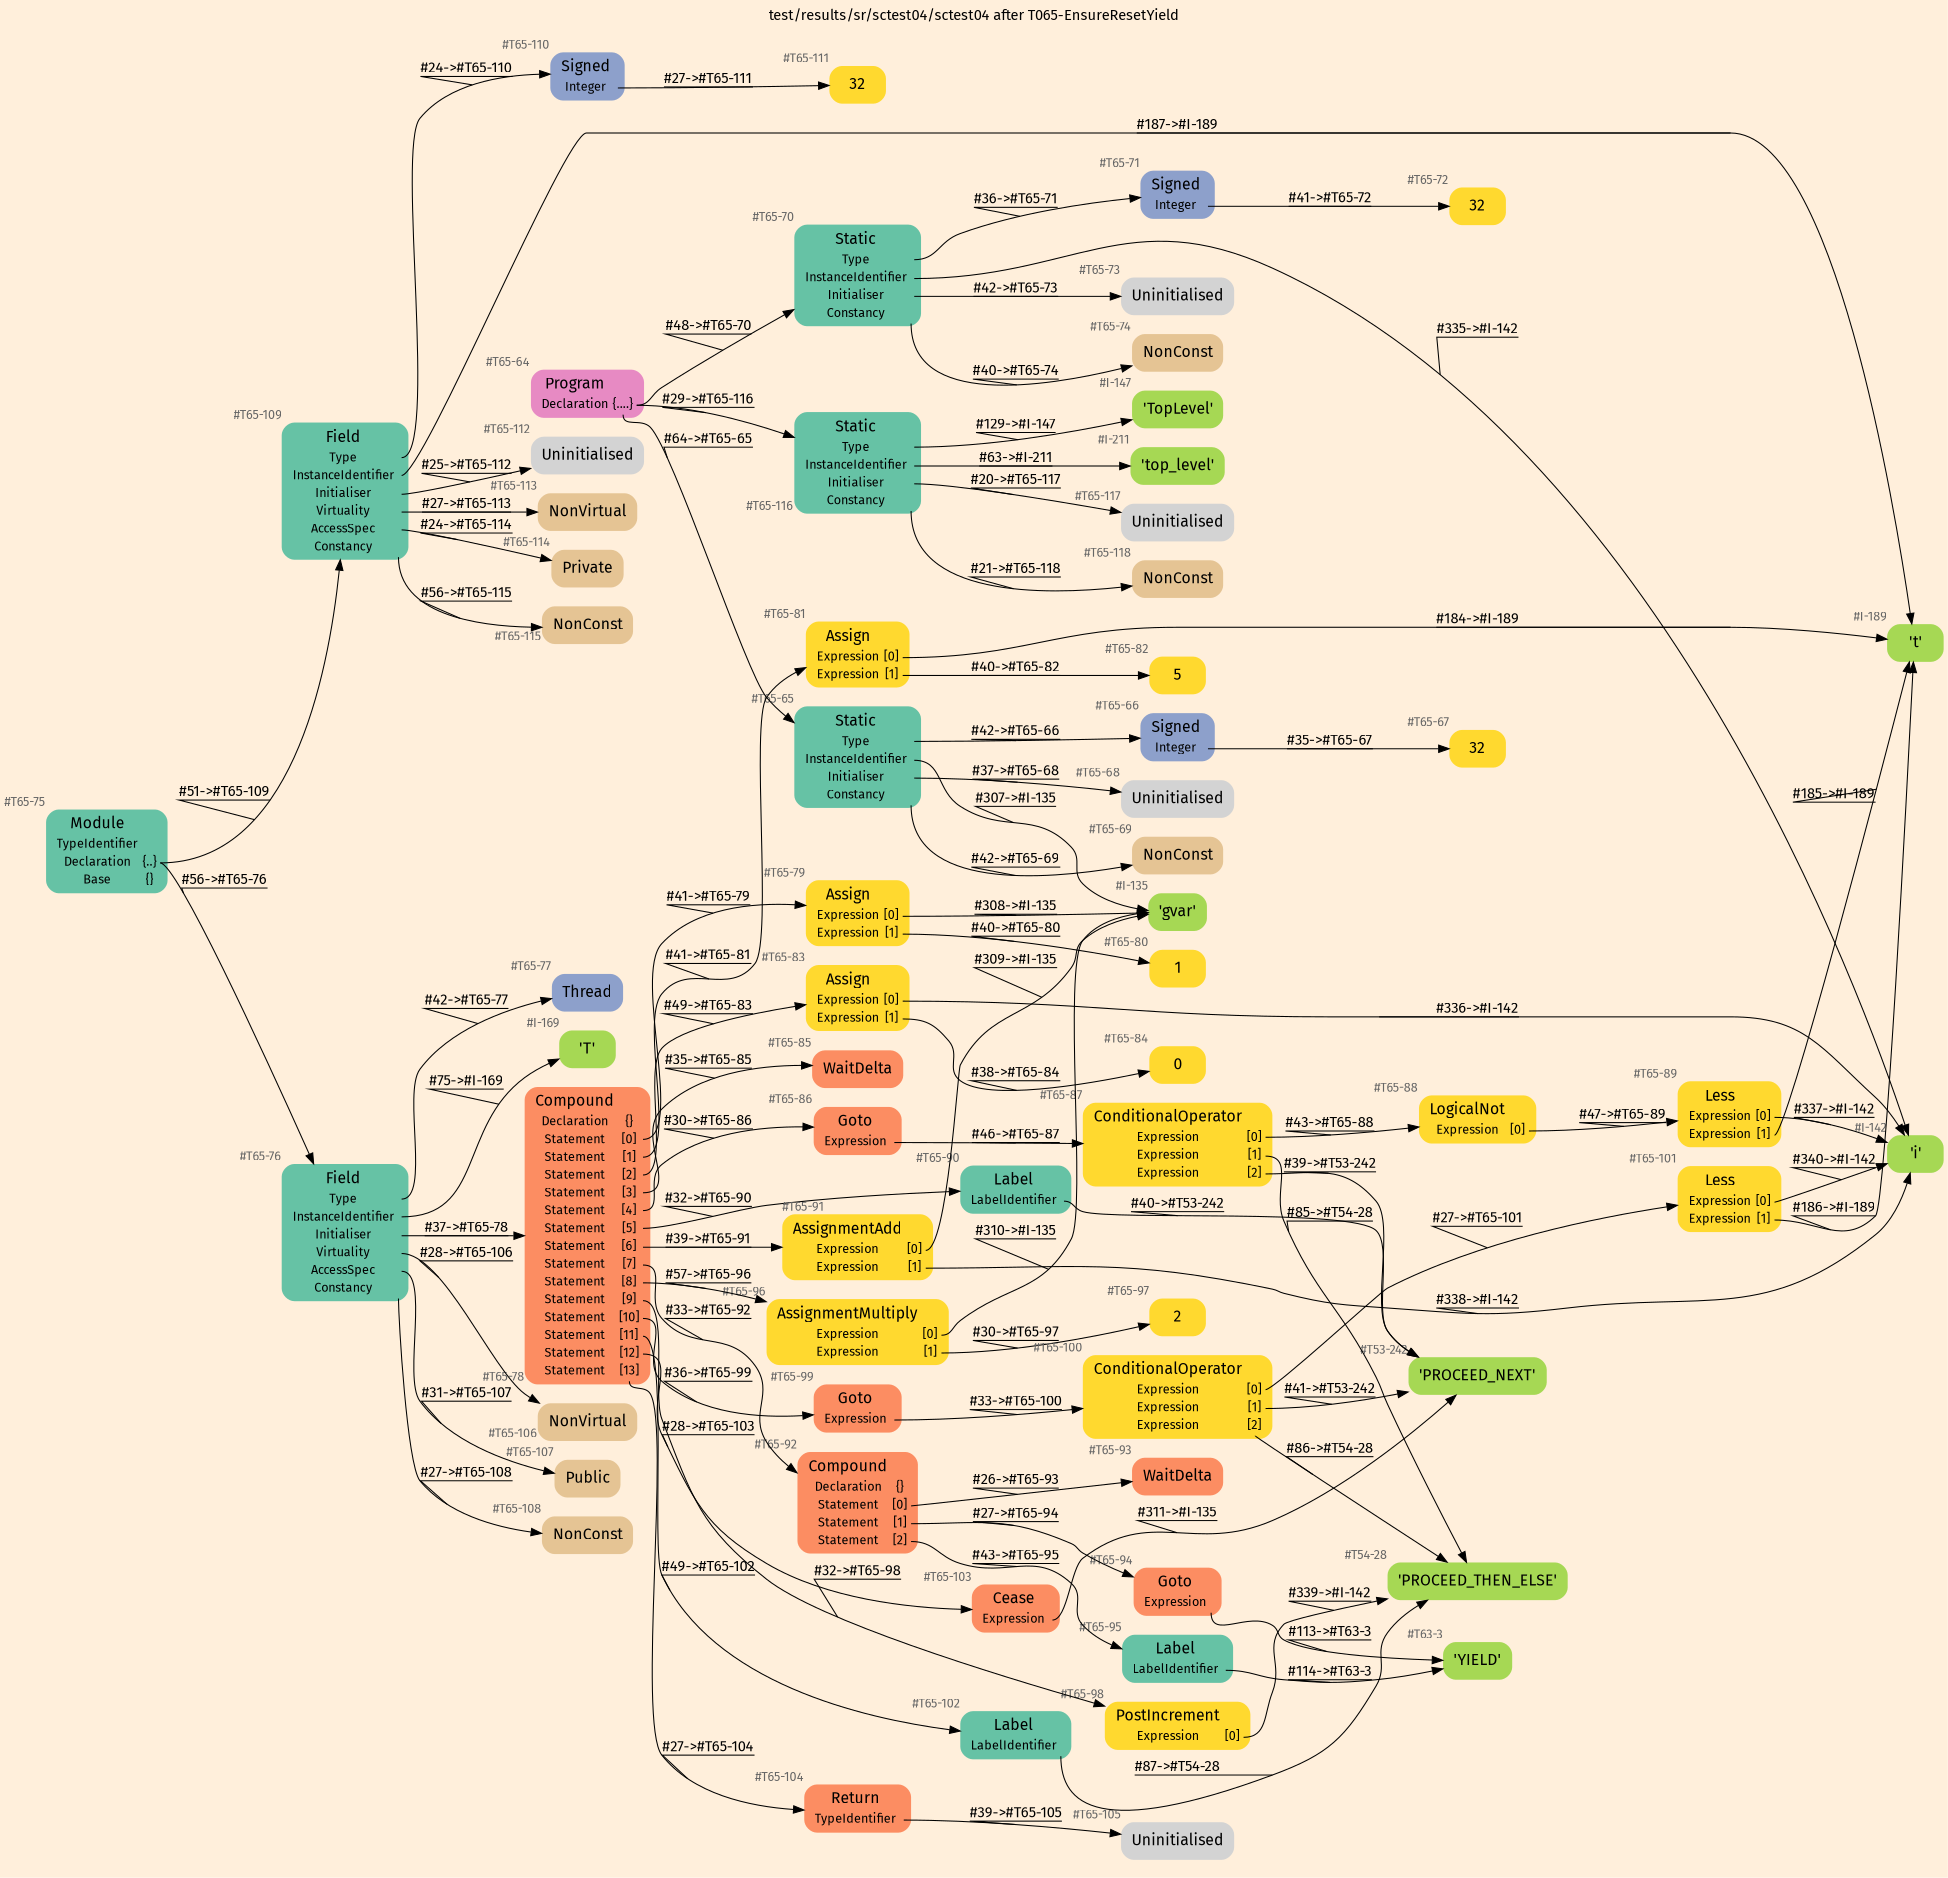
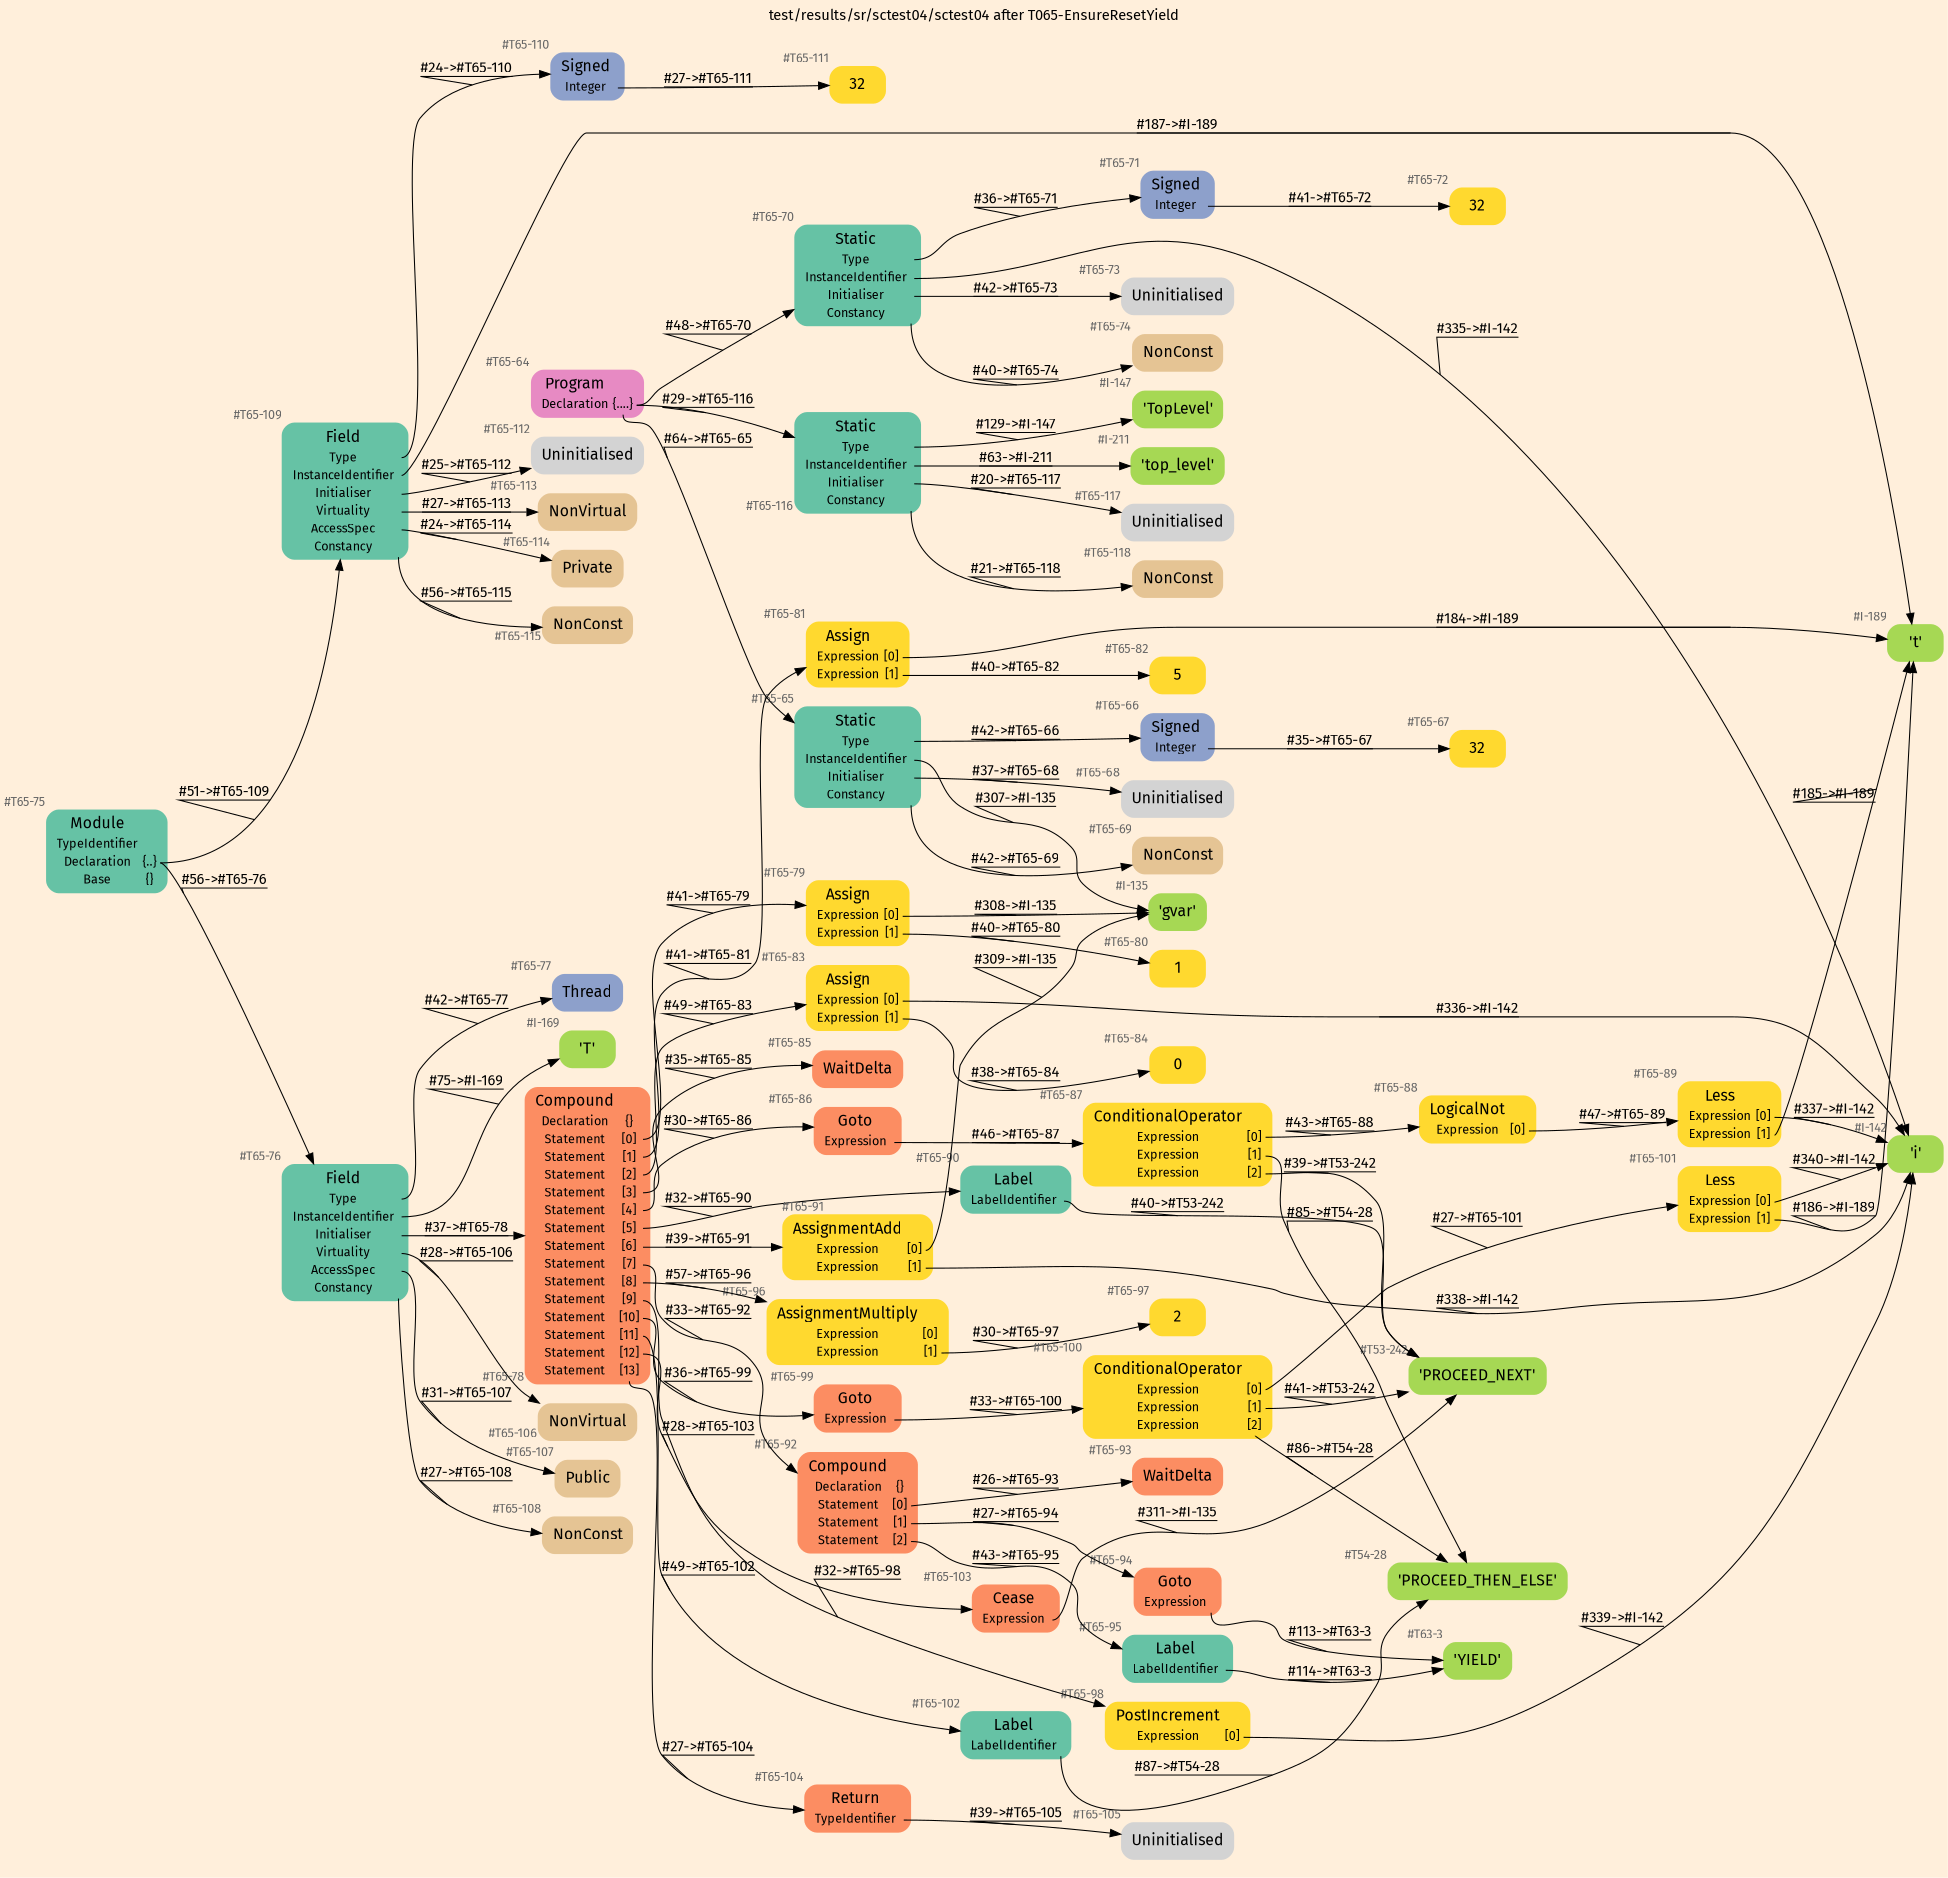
(1077, 1154) -> none
(1274, 1644) -> (1692, 1605)
